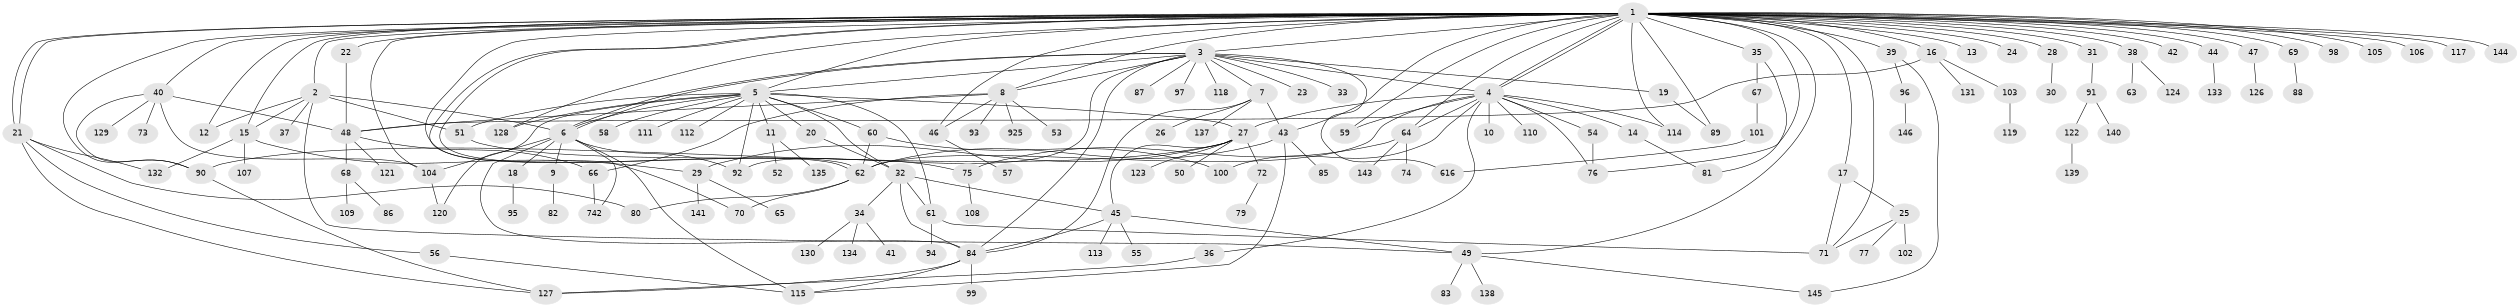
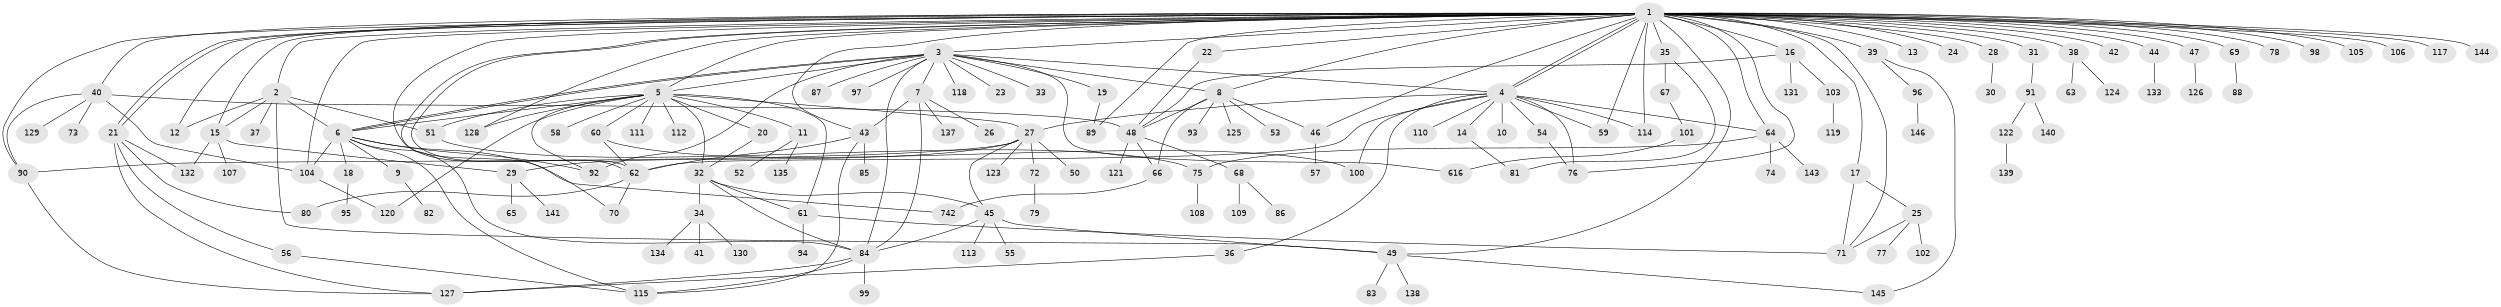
none -> (2275, 53)
(1016, 133) -> (1234, 133)
